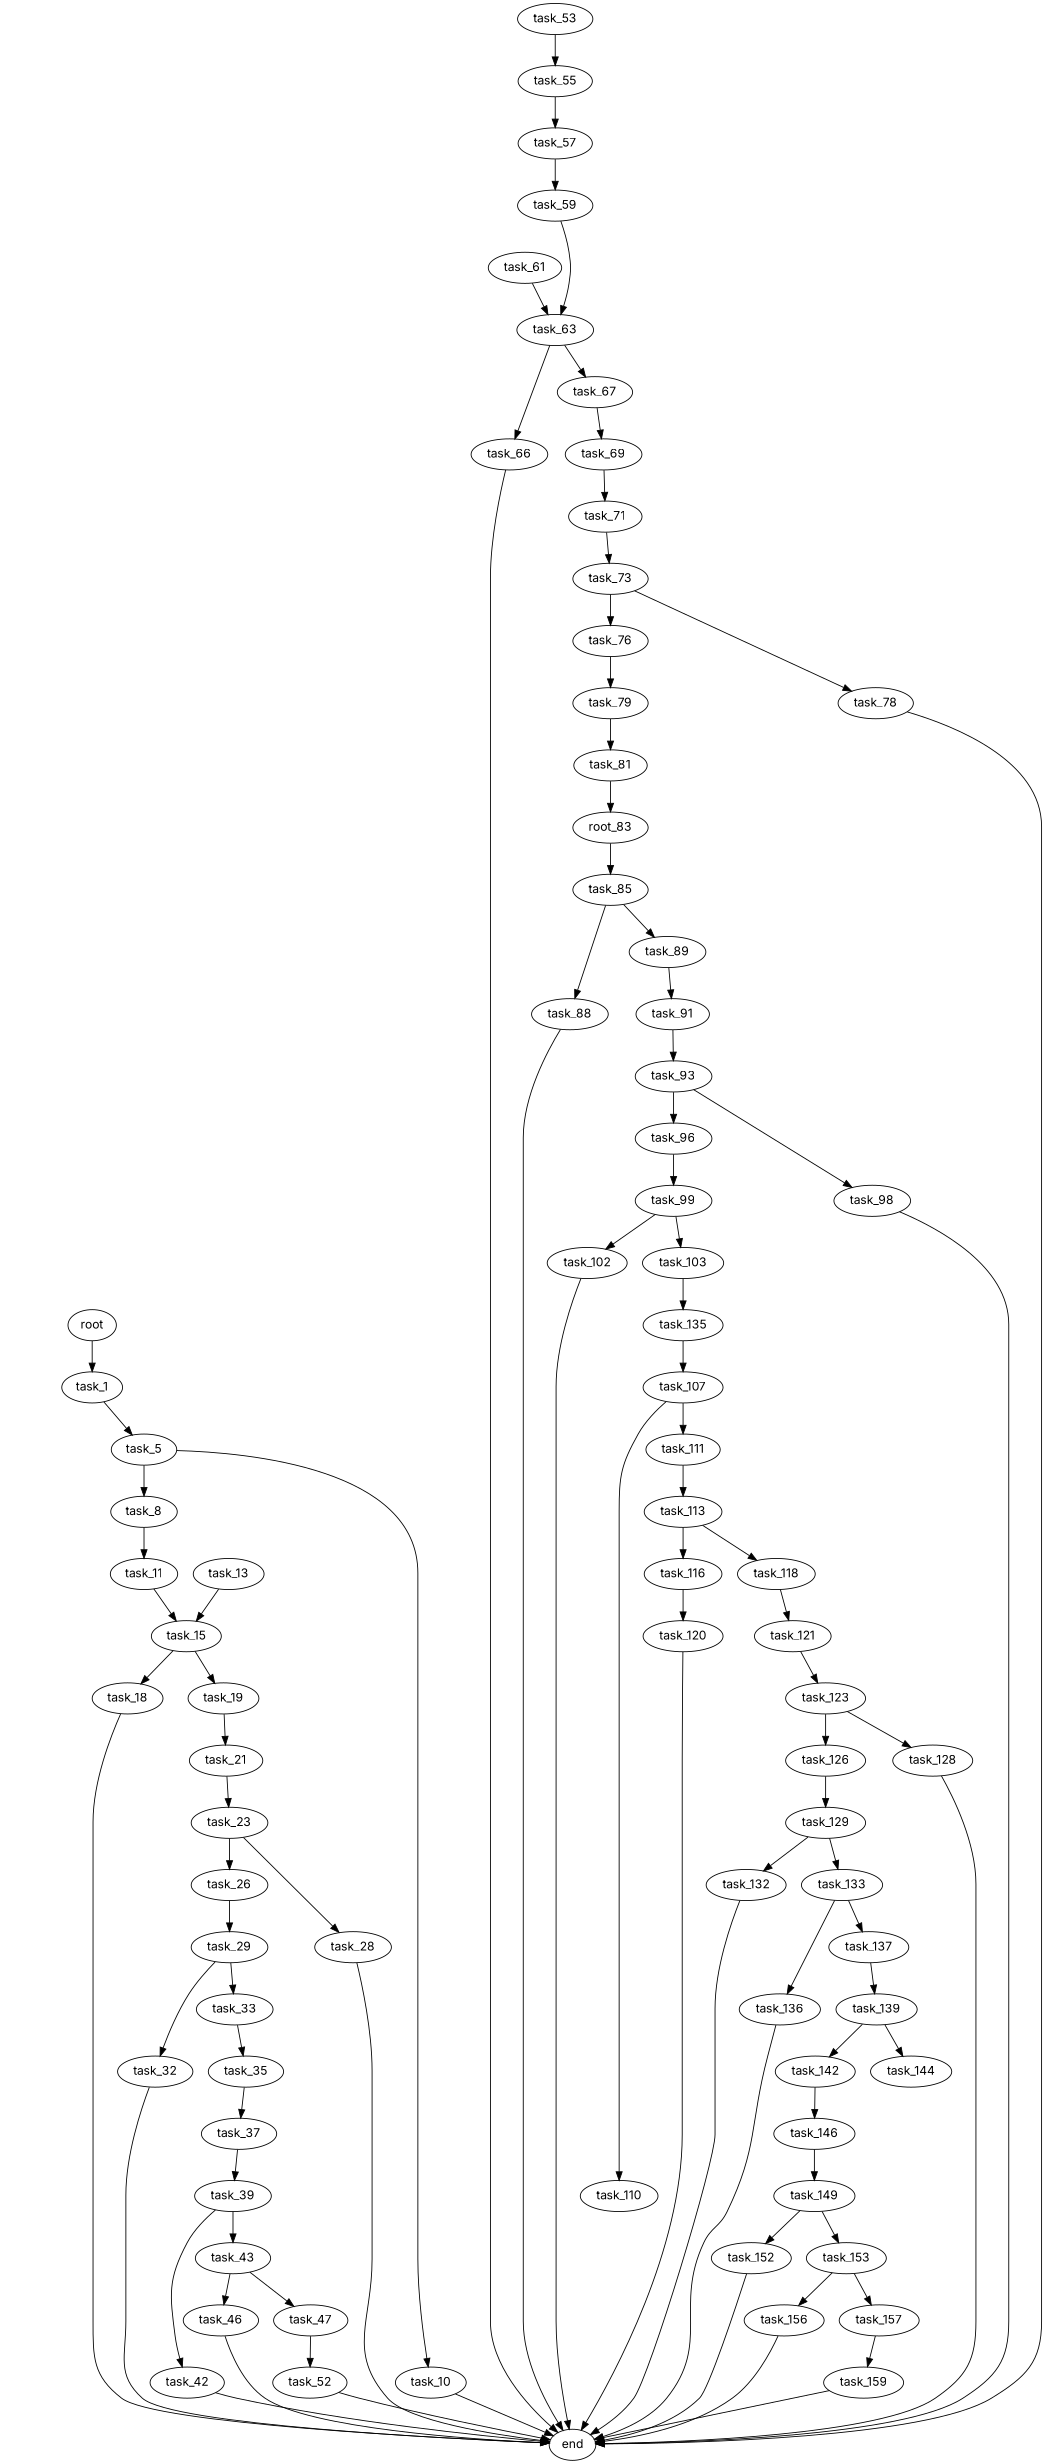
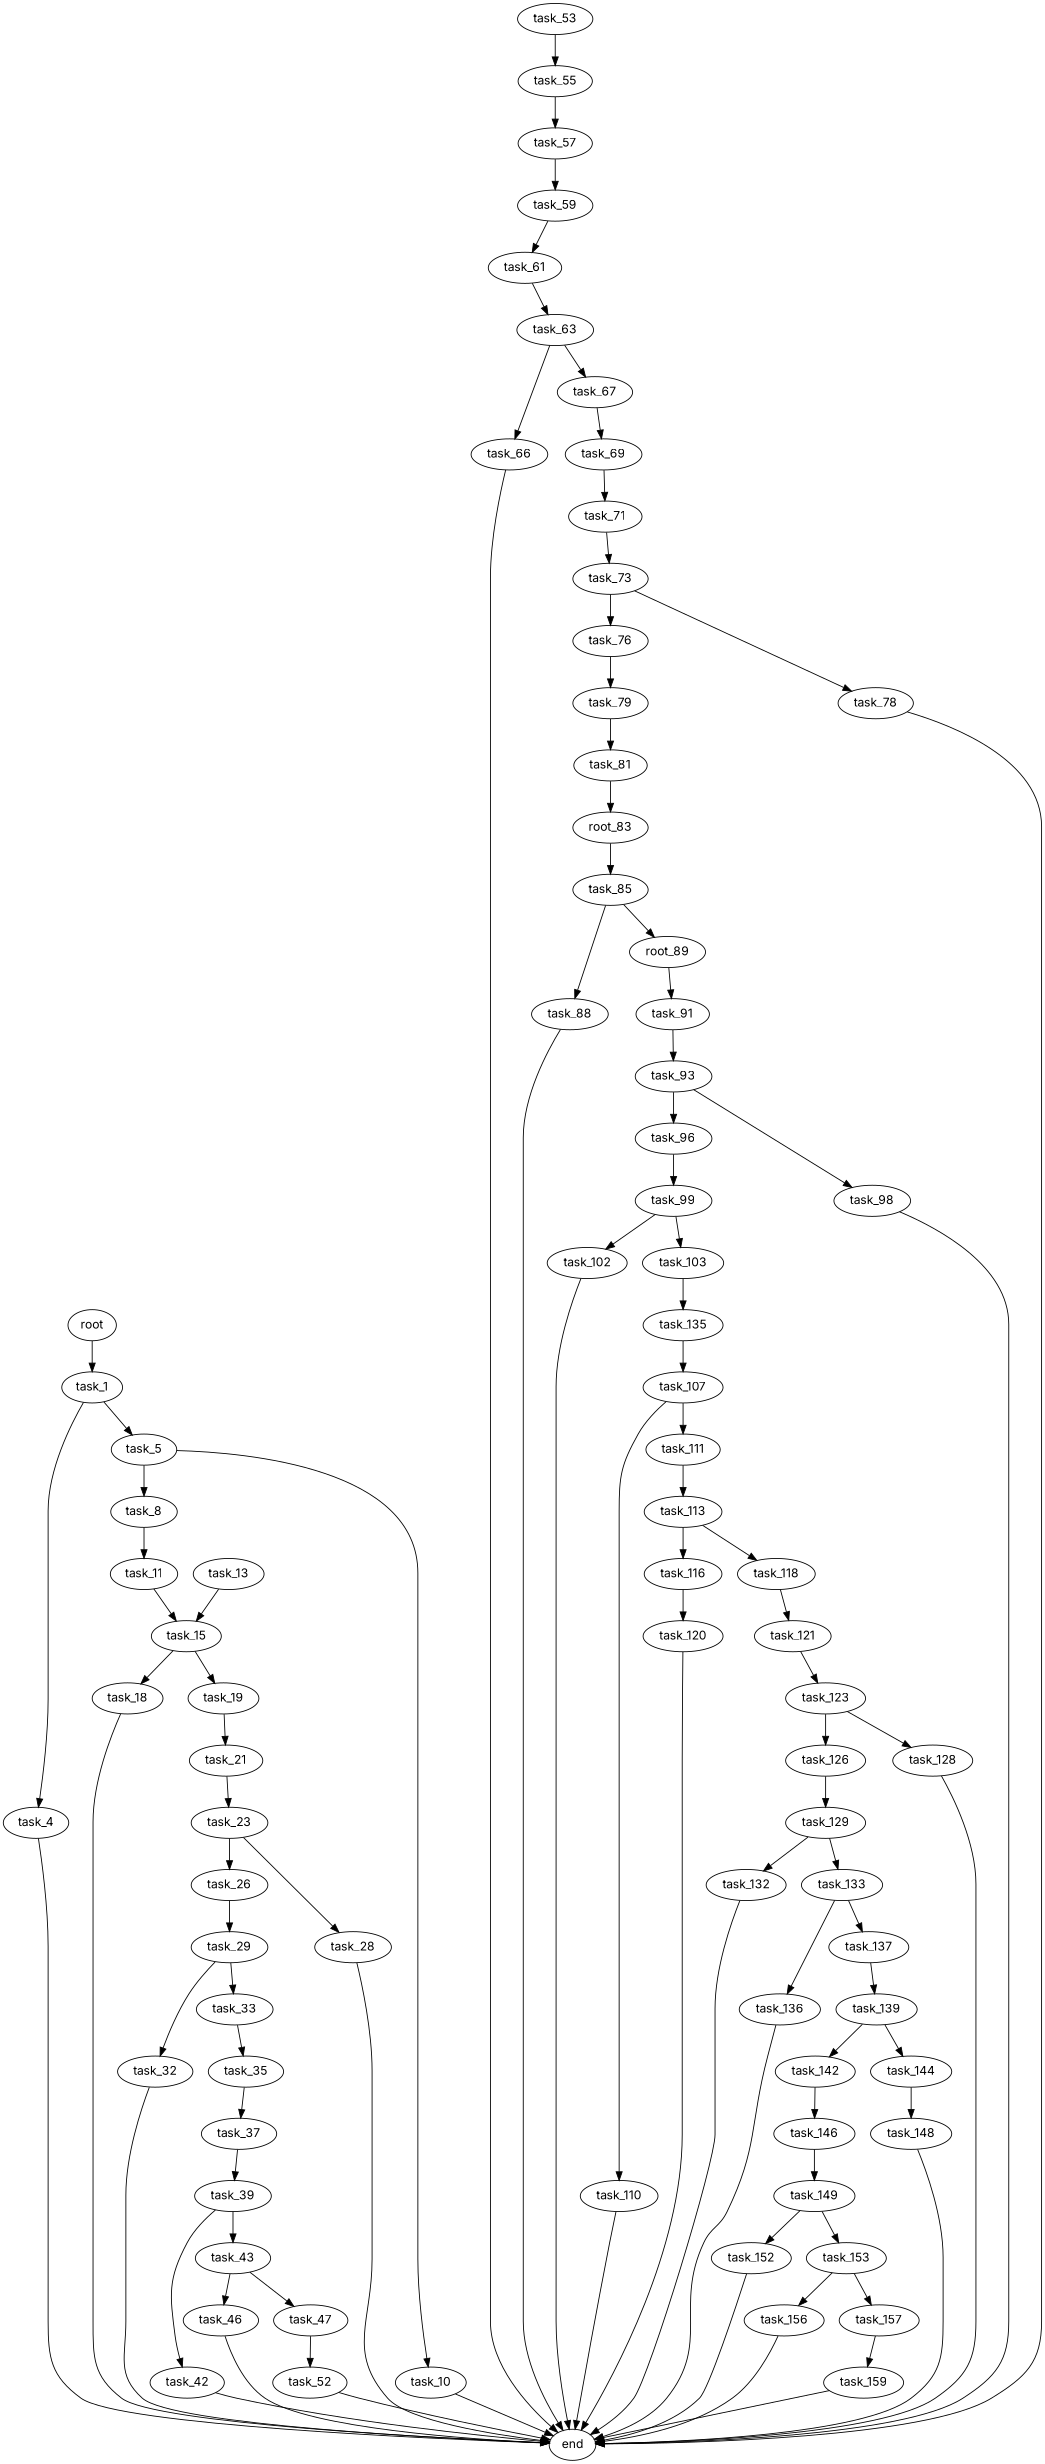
(570, 263) -> (542, 233)
(668, 952) -> (668, 952)
none -> (36, 1823)
none -> (911, 2134)
none -> (596, 2316)
